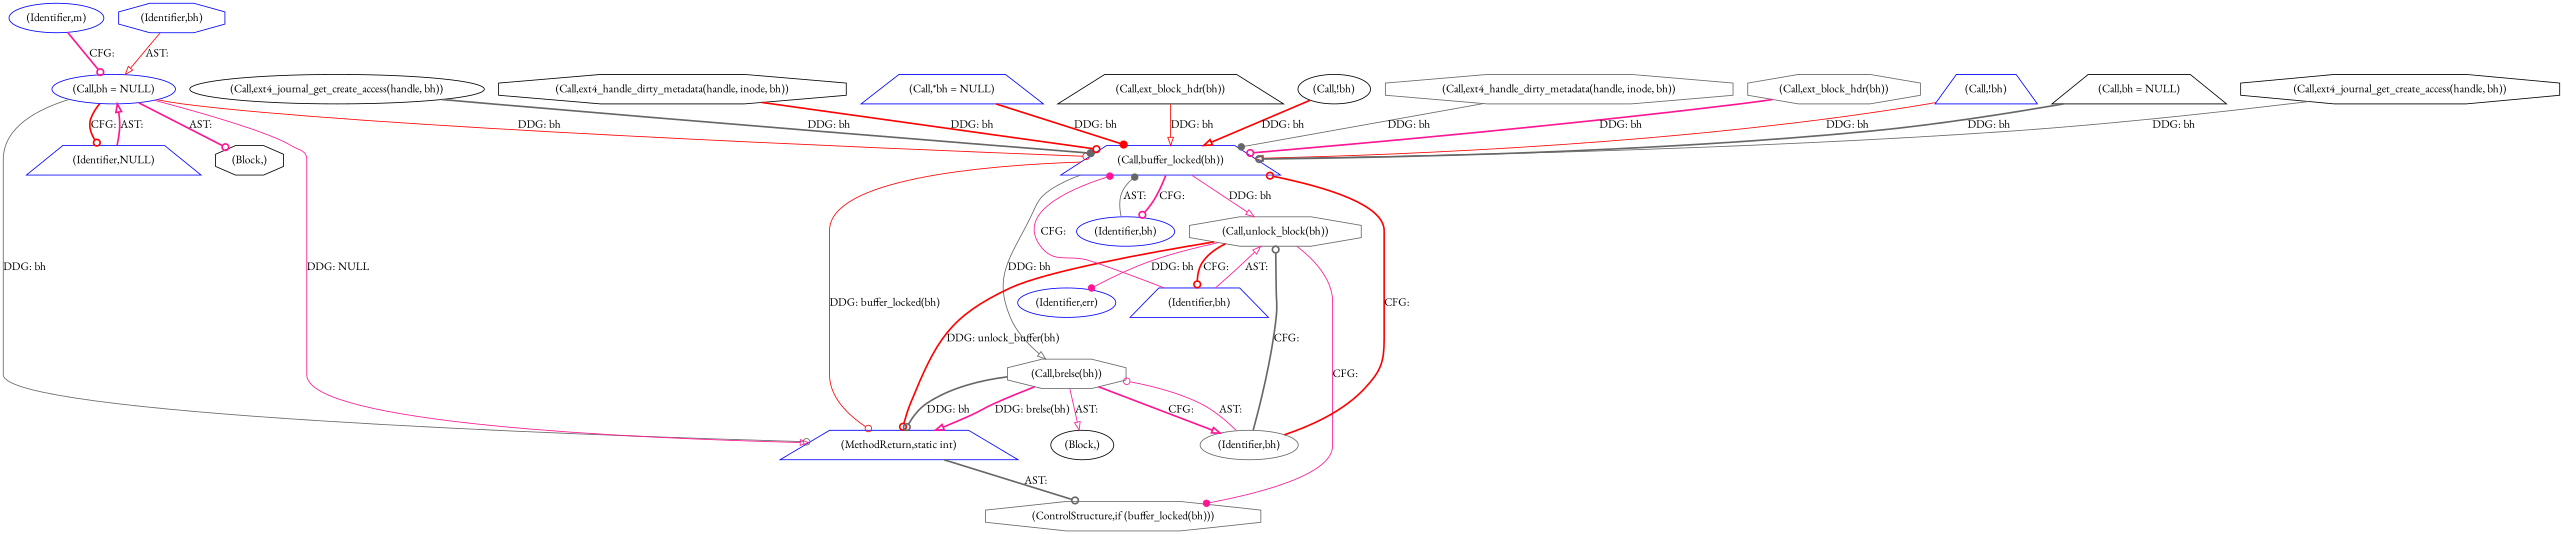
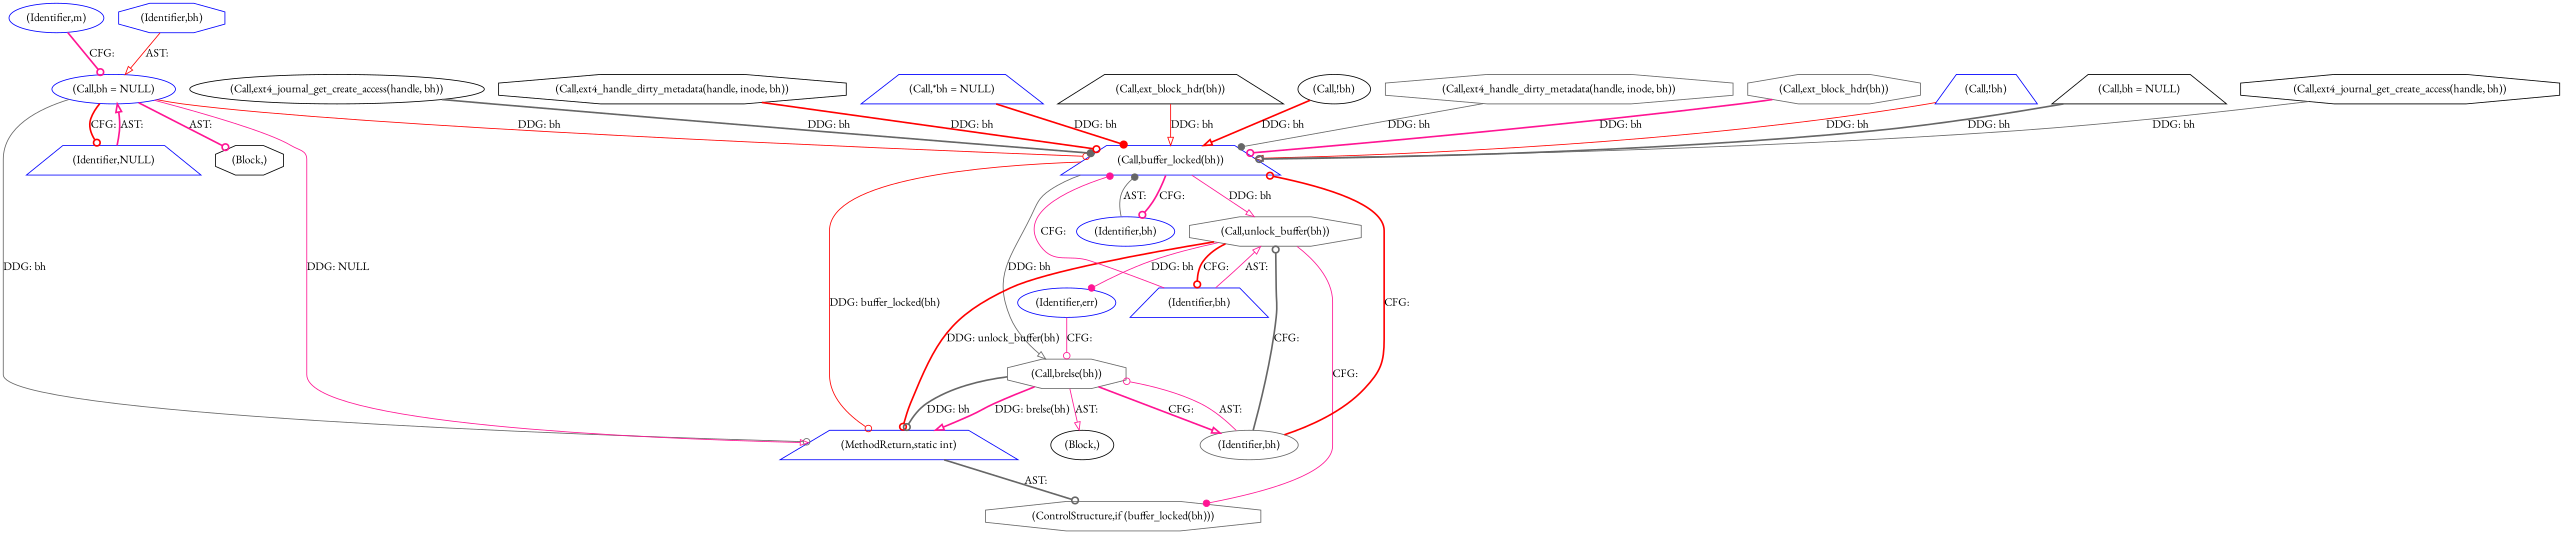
(1275, 232) -> (1275, 232)
none -> (1067, 335)
